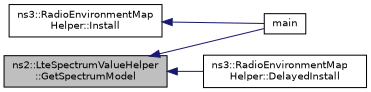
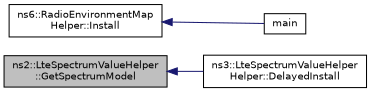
(86, 21) -> (86, 21)
(212, 41) -> none
(285, 71) -> (285, 71)
